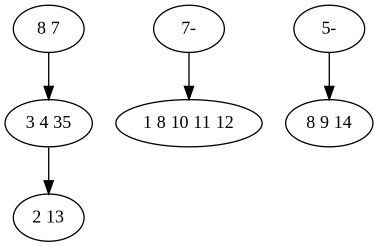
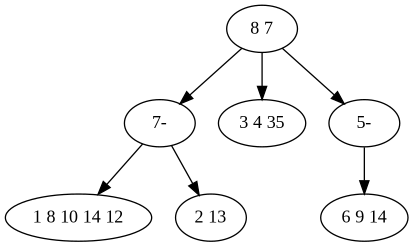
none -> (216, 72)
none -> (308, 72)
(189, 123) -> (79, 218)
(329, 123) -> (364, 218)
(49, 164) -> (182, 165)
